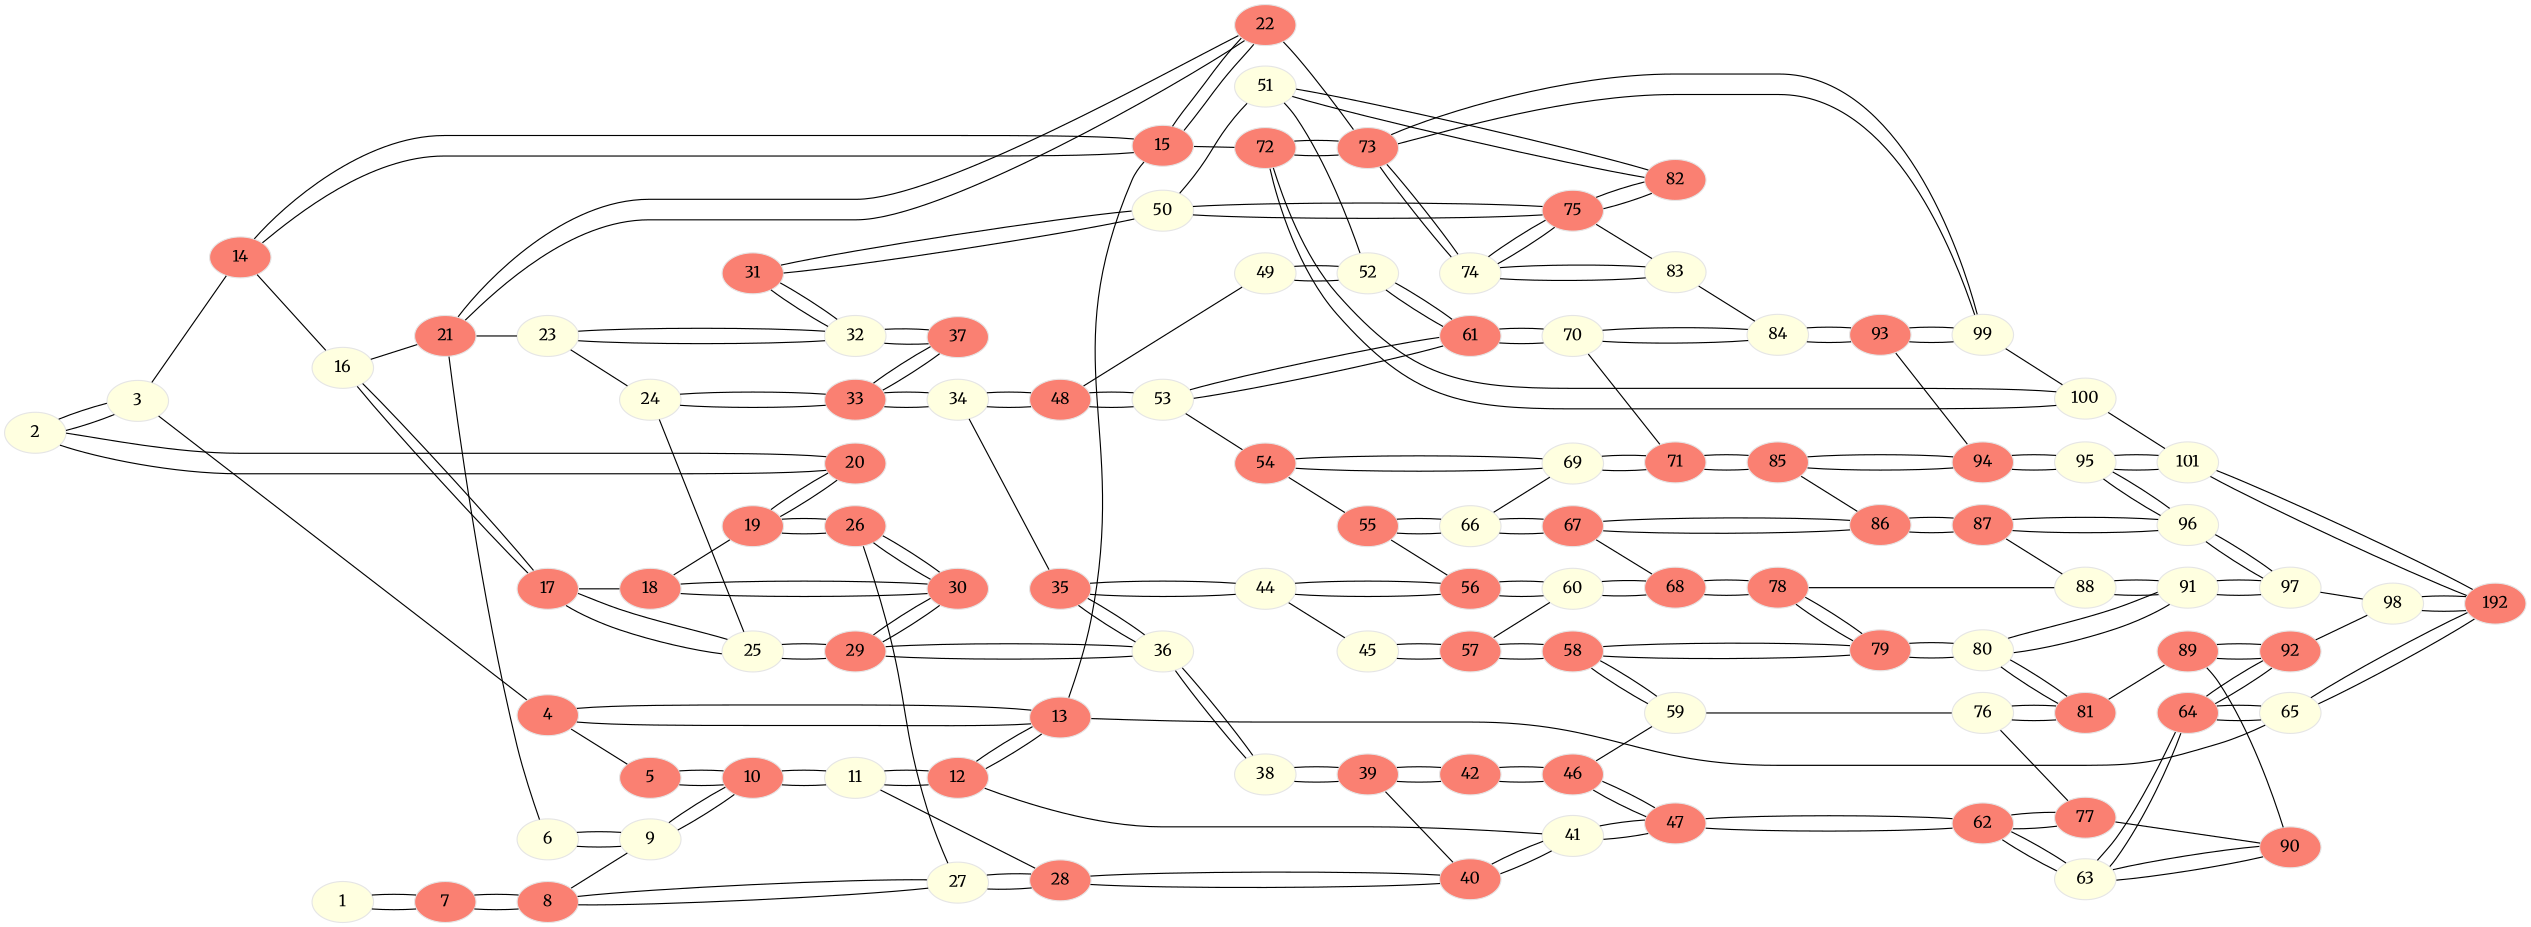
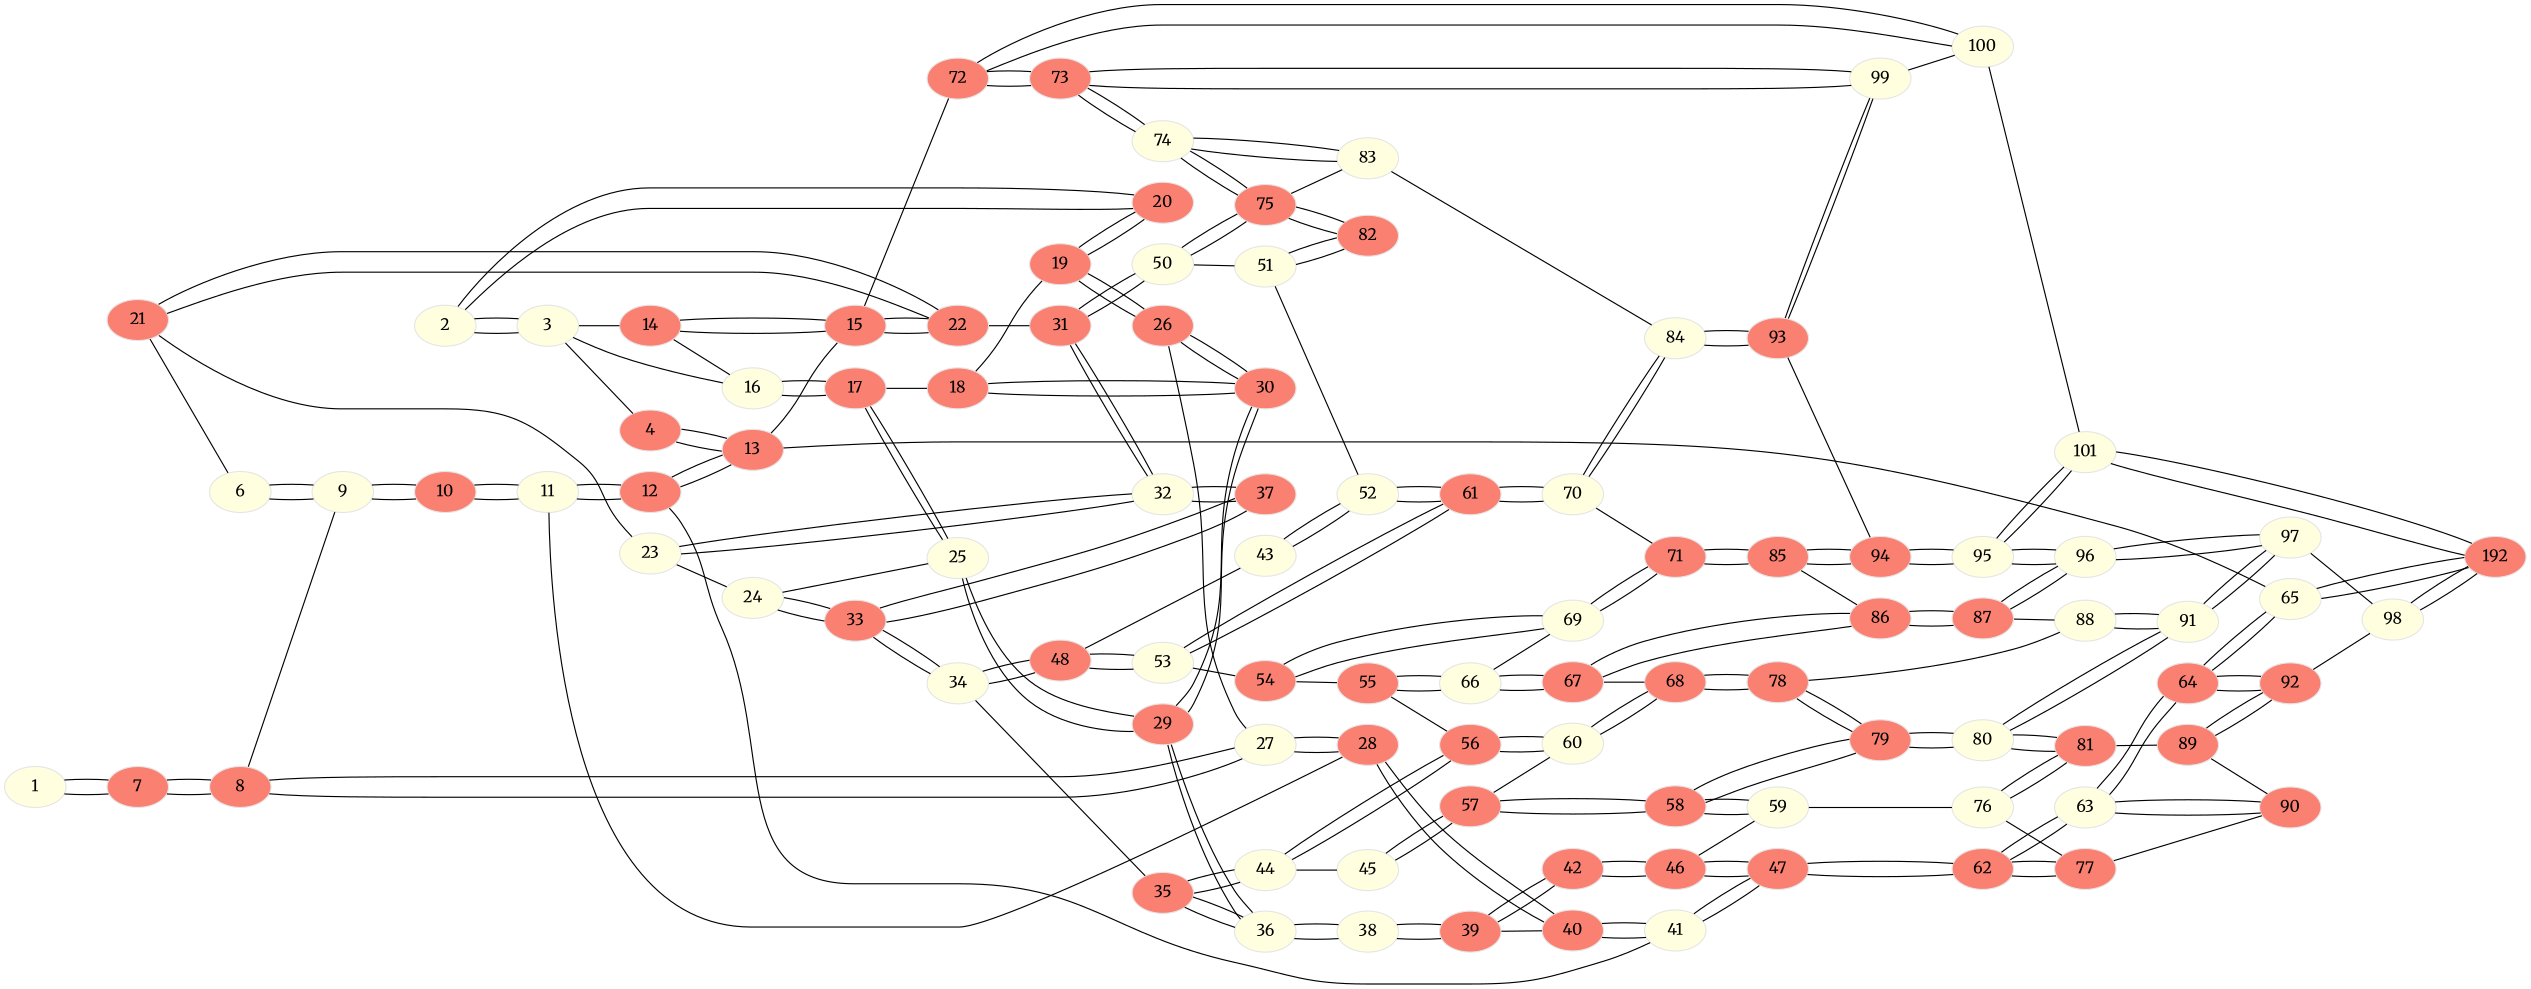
(1320, 85) -> (1017, 326)
(1265, 273) -> (1265, 556)
(394, 352) -> (647, 365)
(650, 778) -> none
